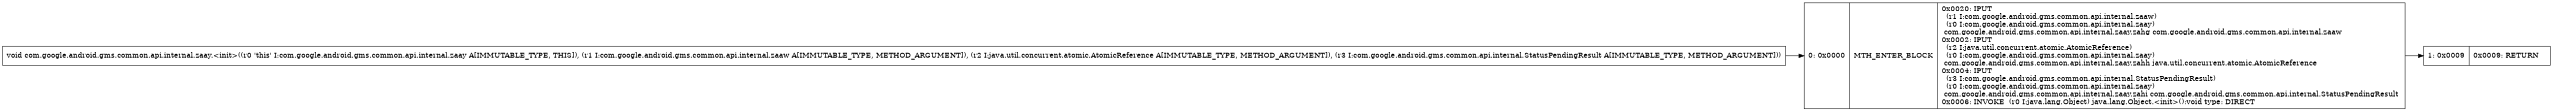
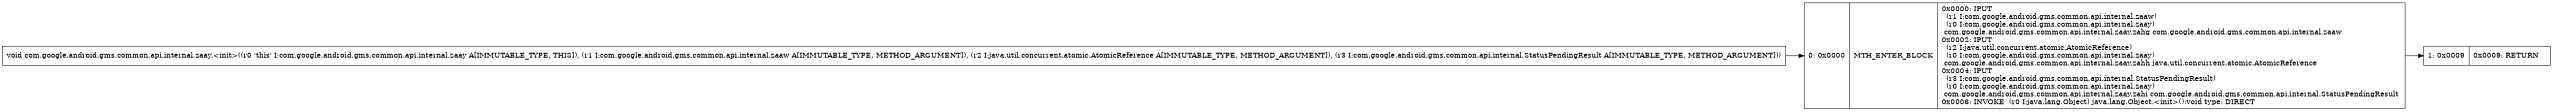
(1969, 9) -> (1969, 9)
